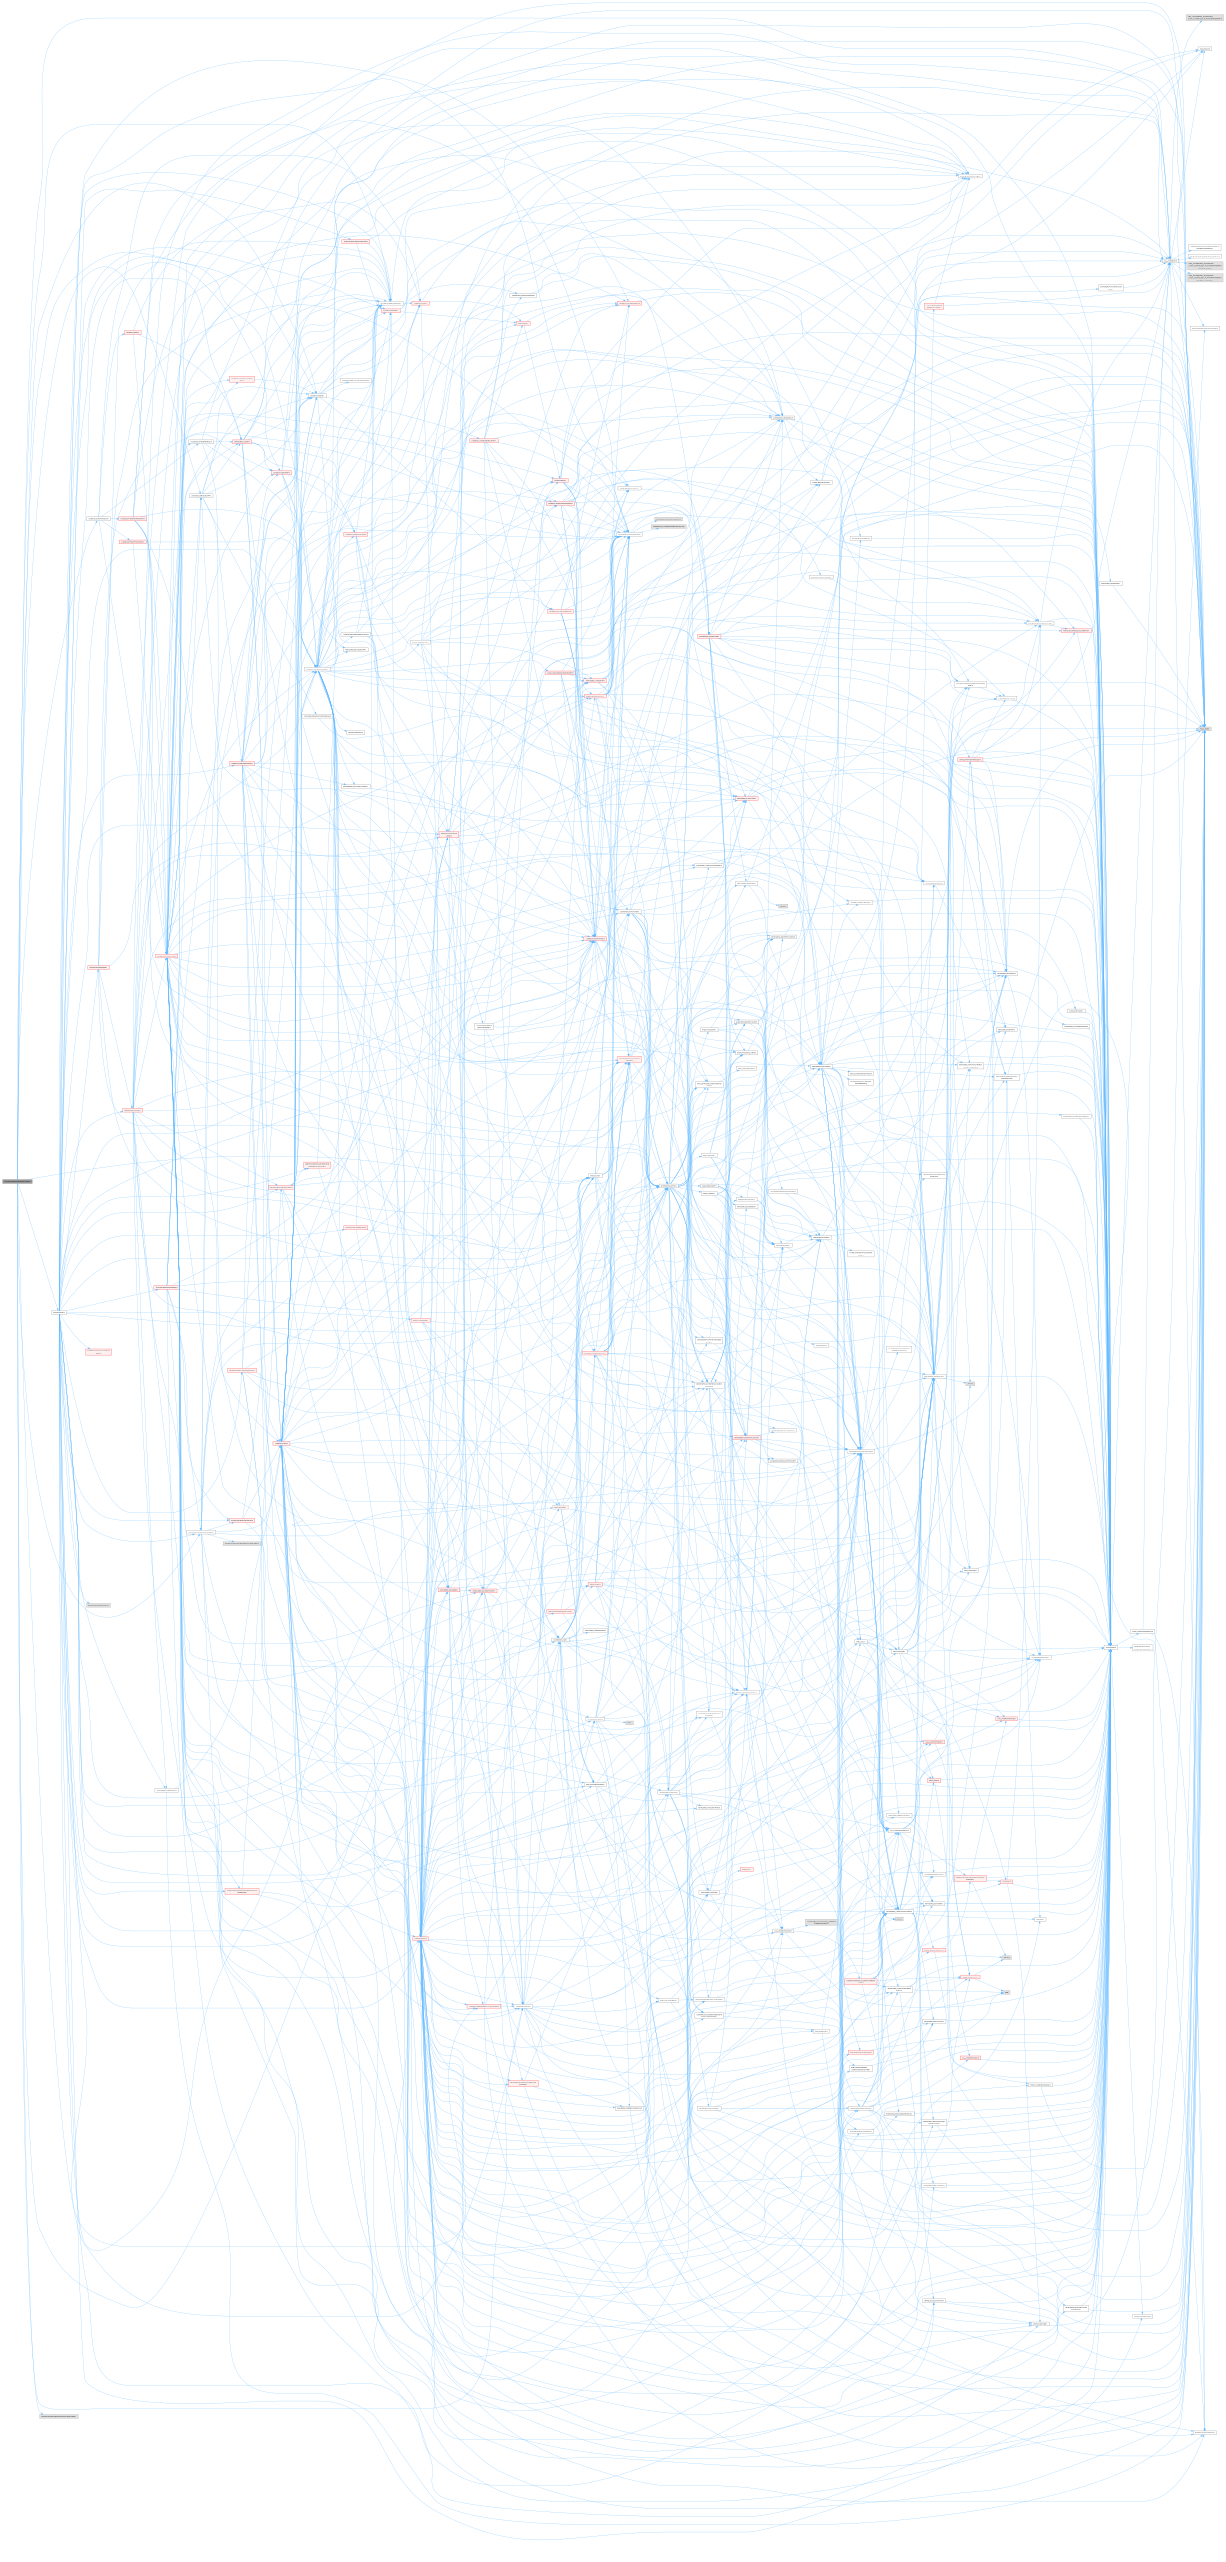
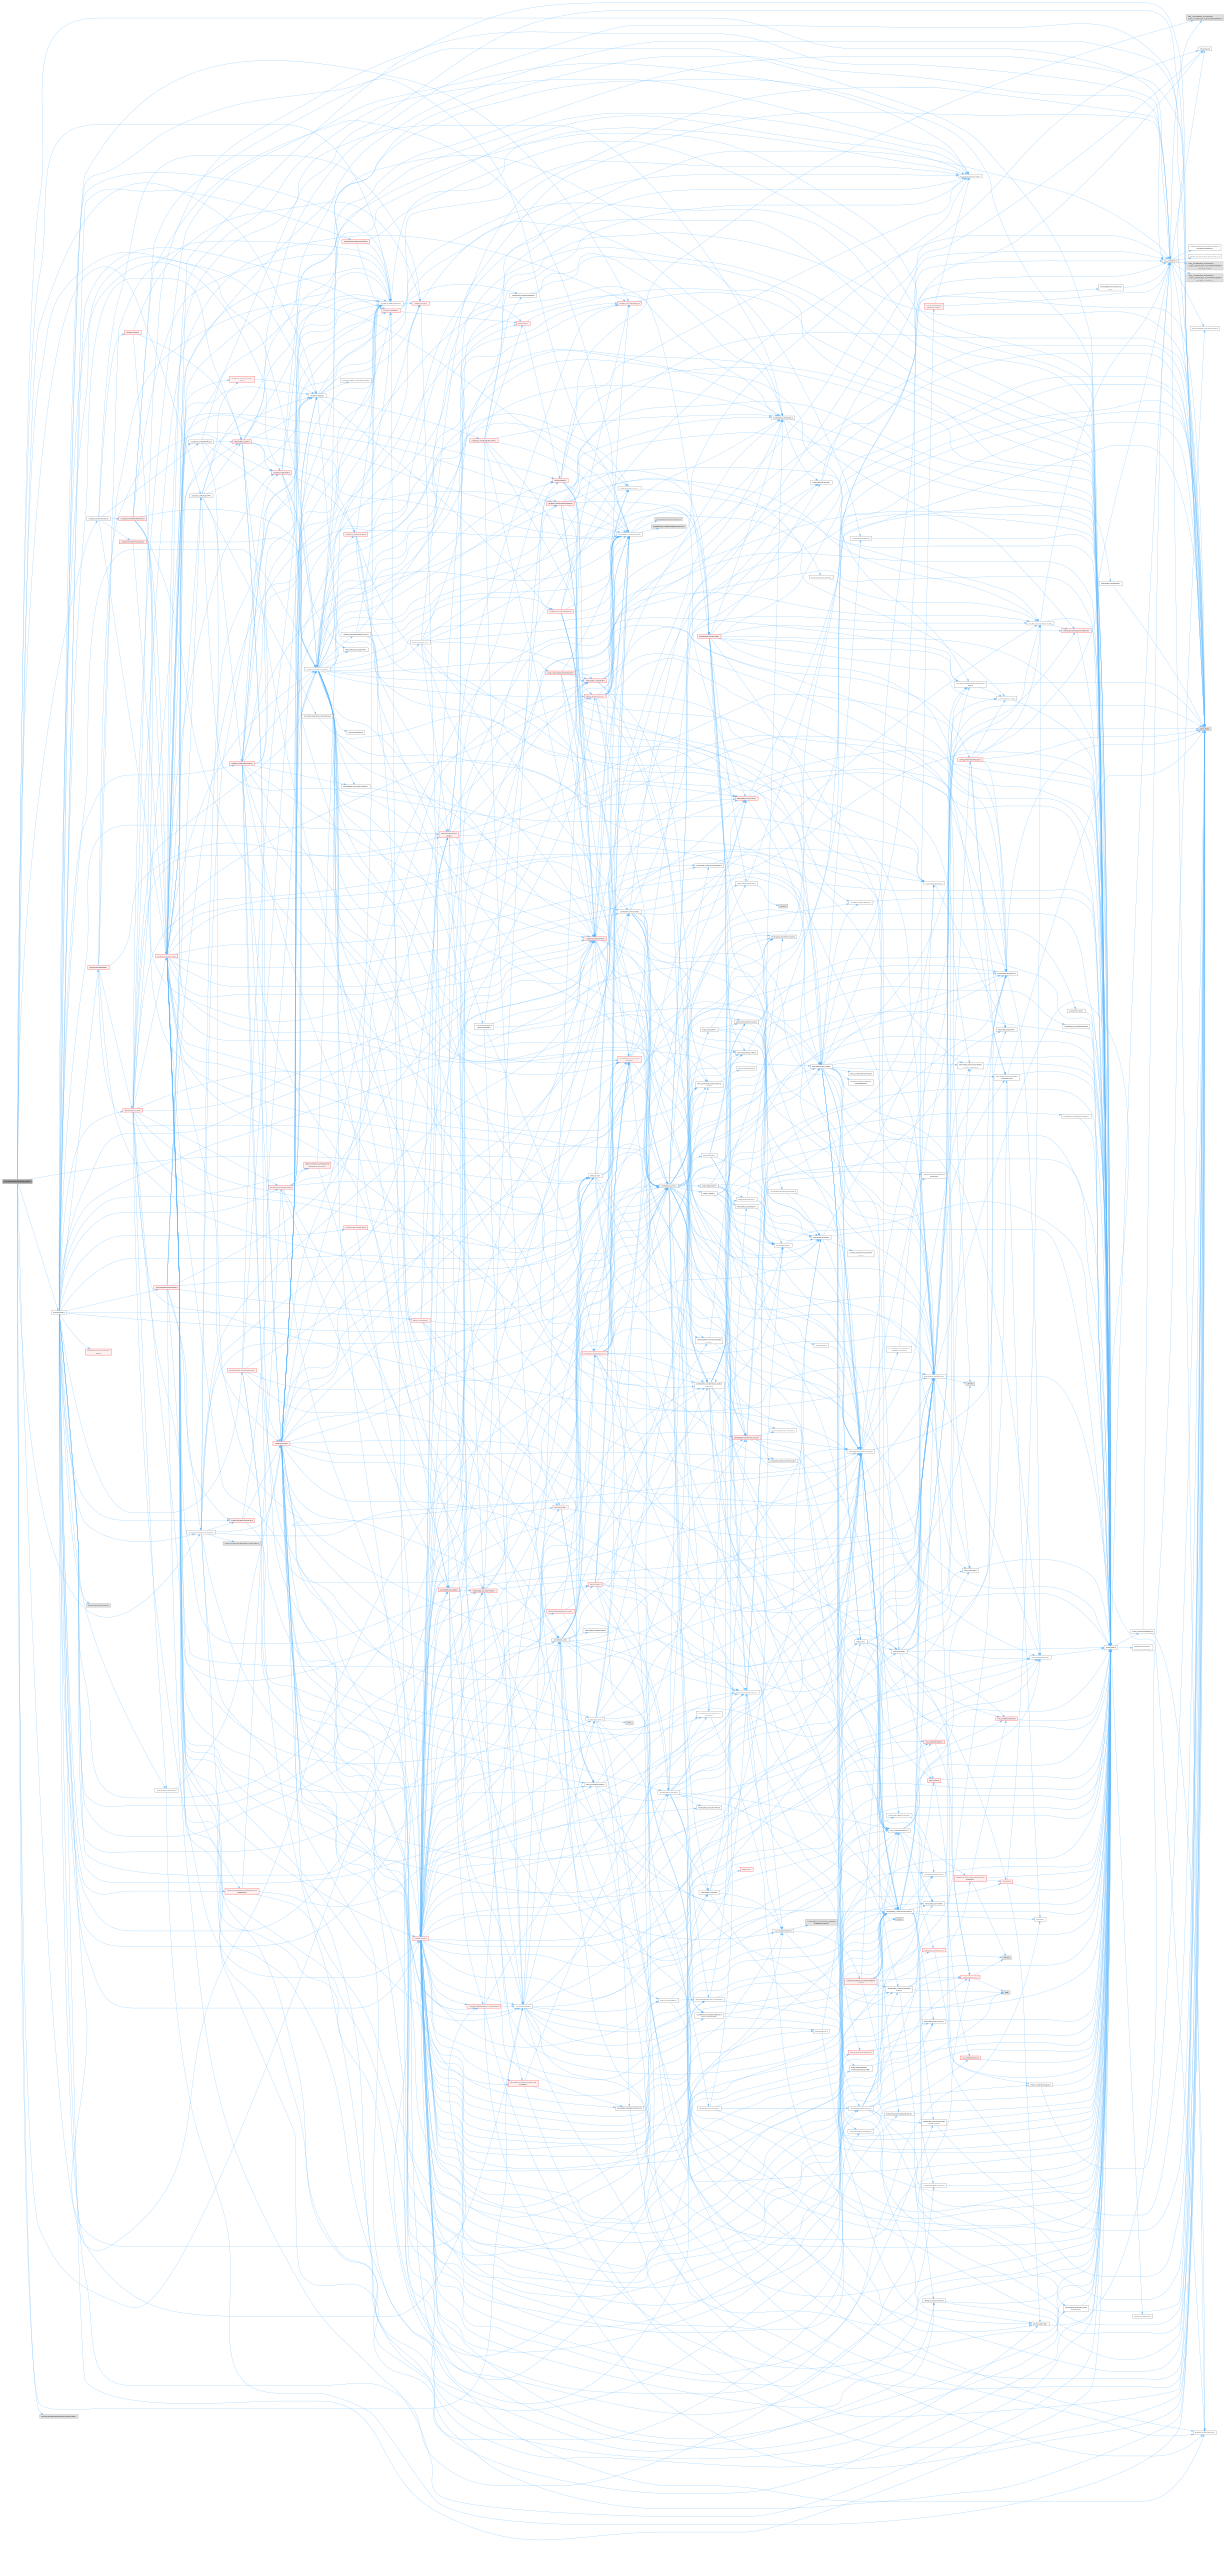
(817, 228) -> (788, 184)
(827, 1100) -> (794, 1042)
(665, 1261) -> (513, 1459)
(383, 2368) -> (633, 2491)
